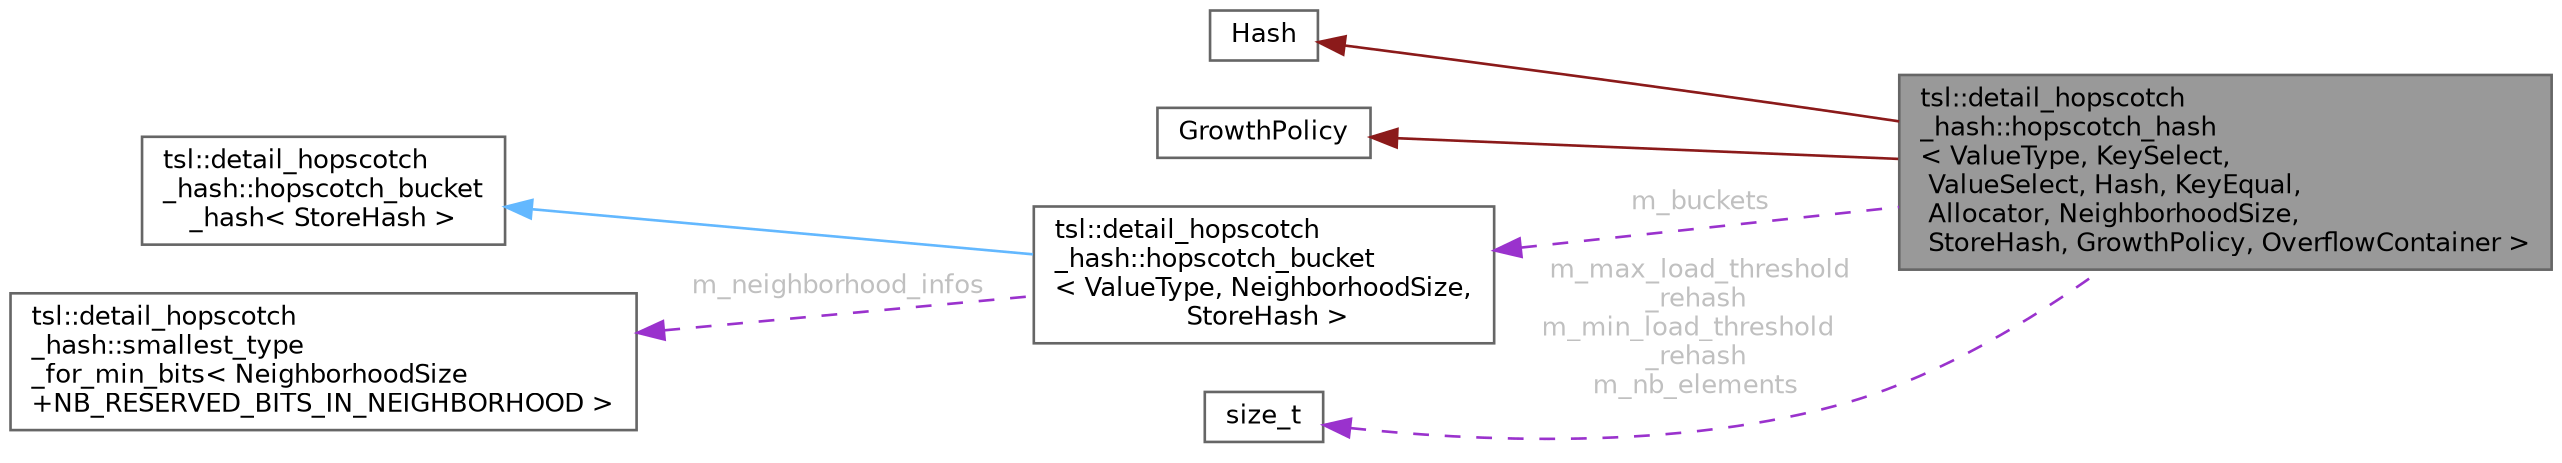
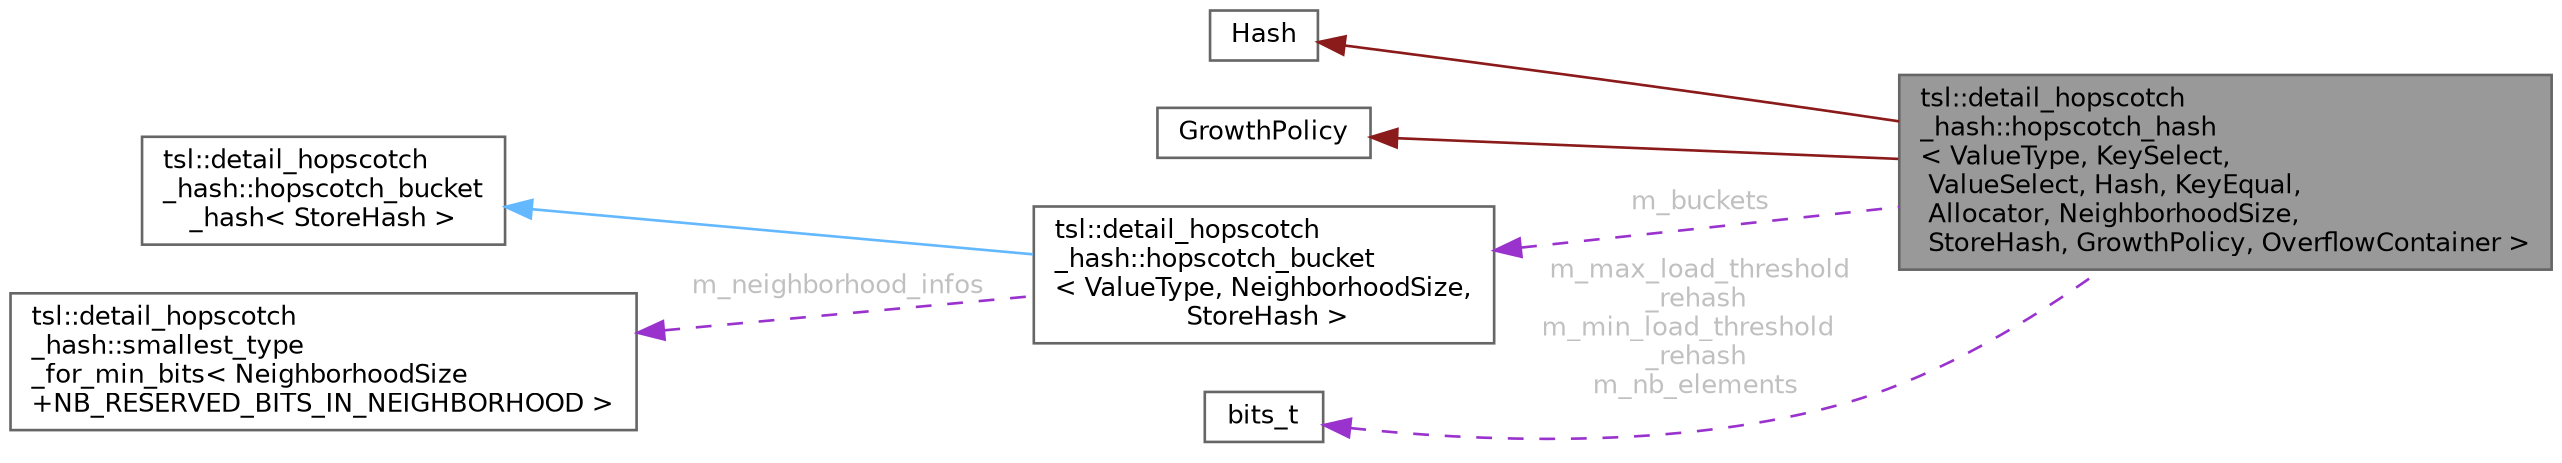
(1264, 417) -> (1264, 417)
